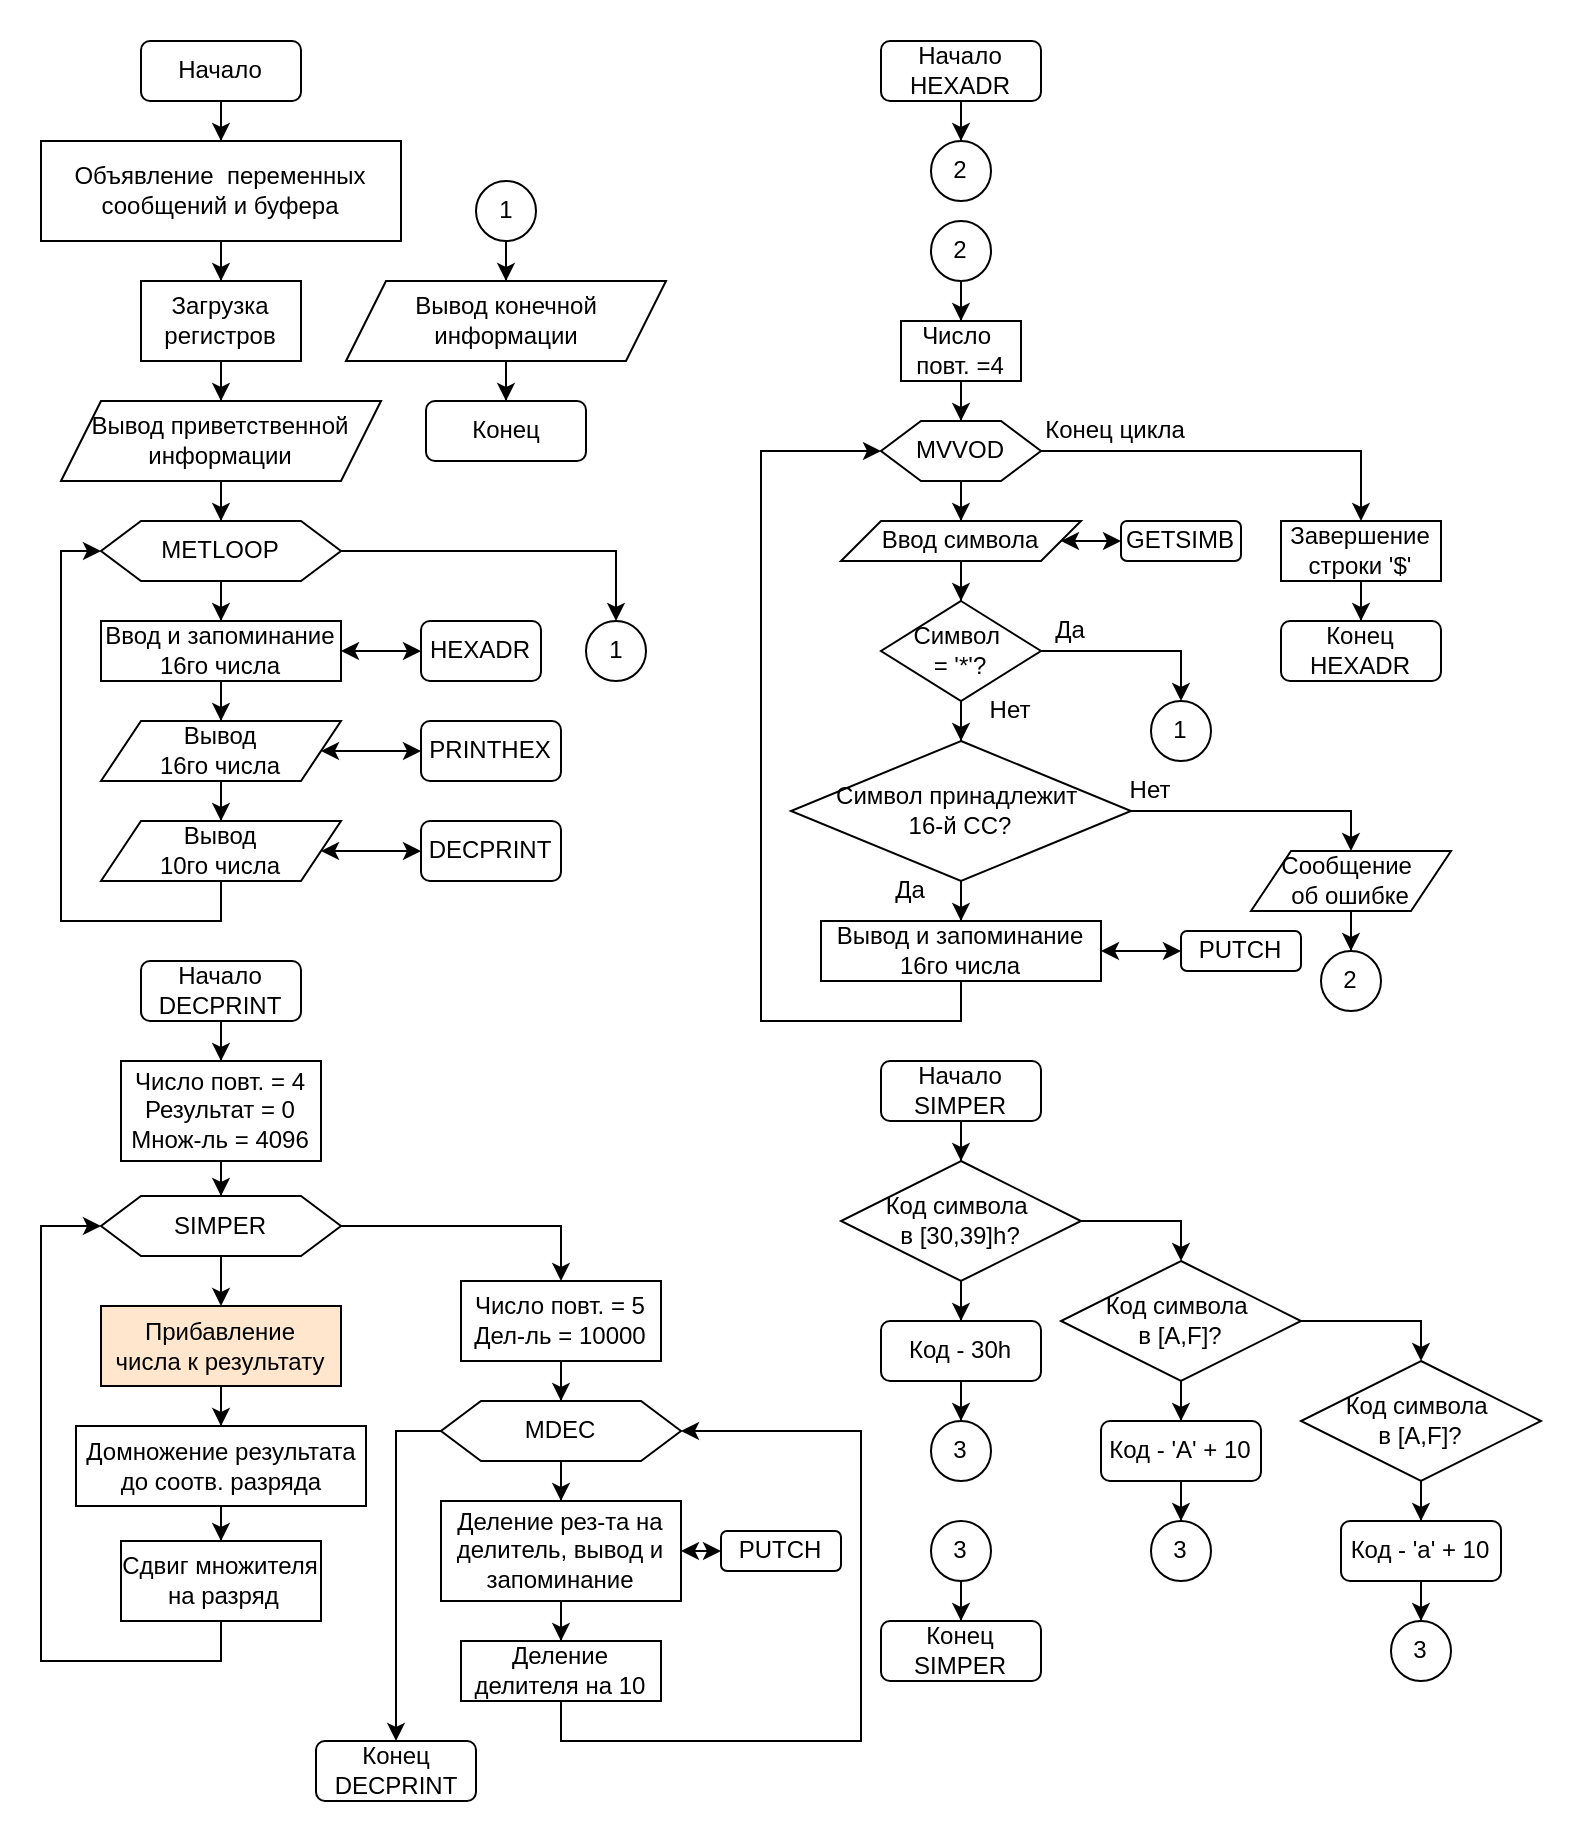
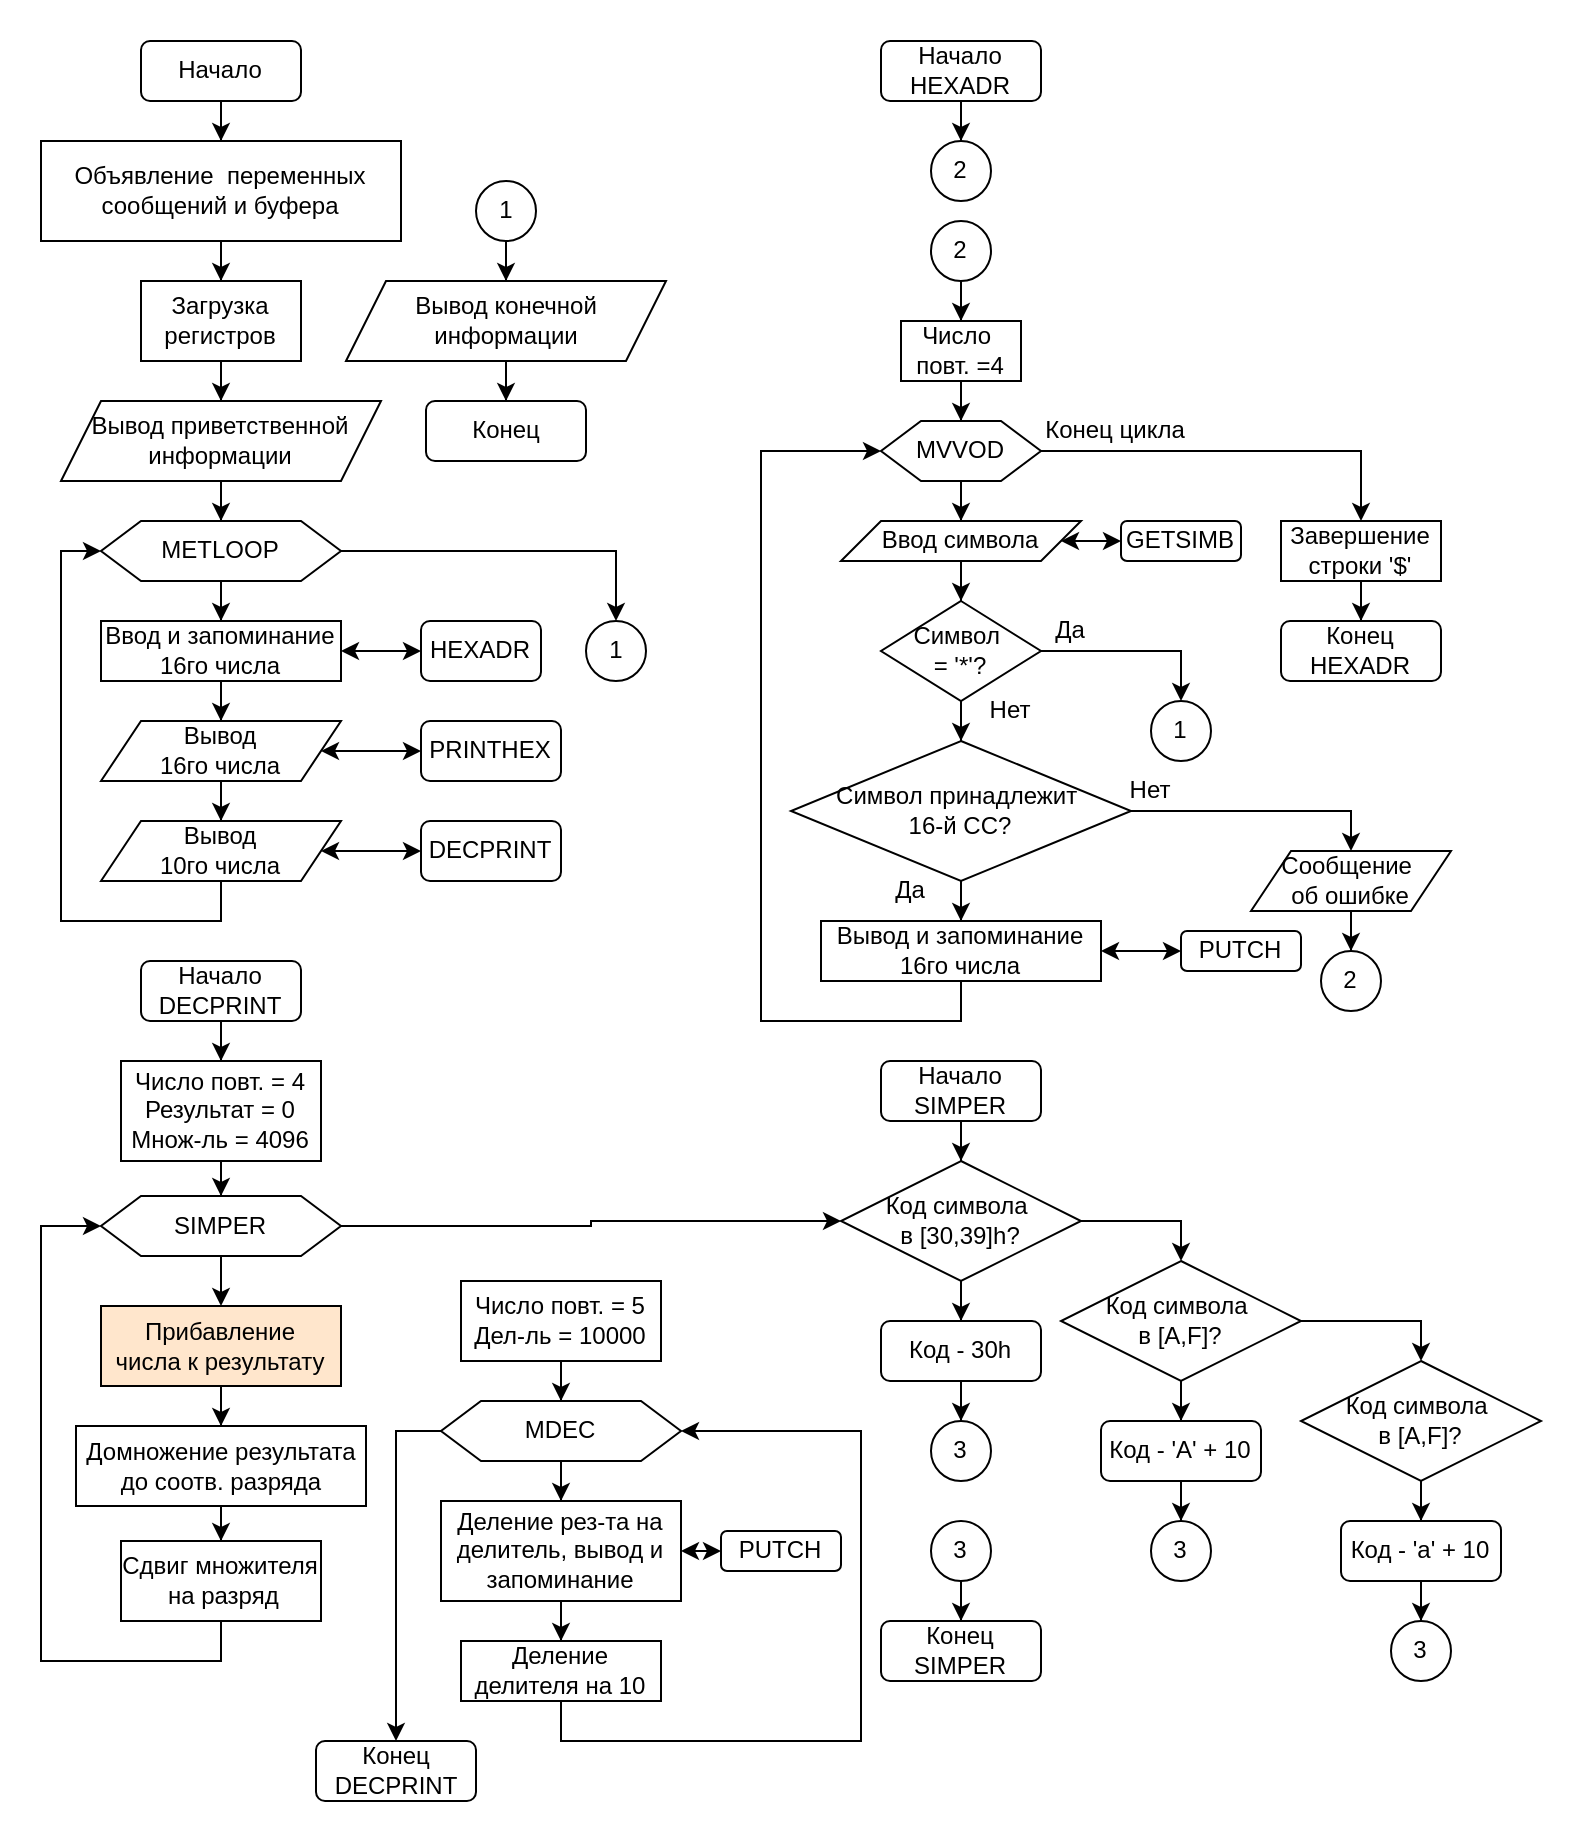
(561, 1245) -> (690, 1221)
